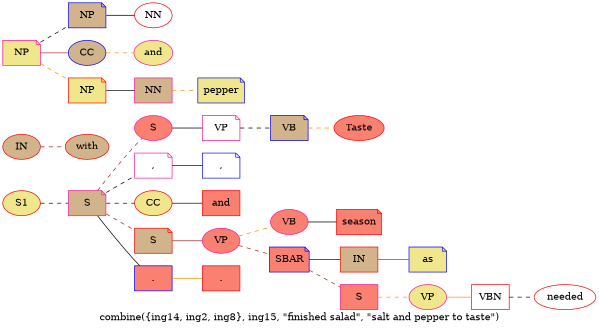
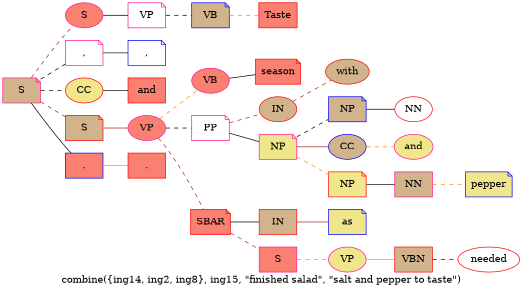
none -> (210, 128)
(359, 128) -> (278, 15)
(22, 203) -> none
(289, 260) -> (210, 222)
(490, 297) -> (414, 260)
